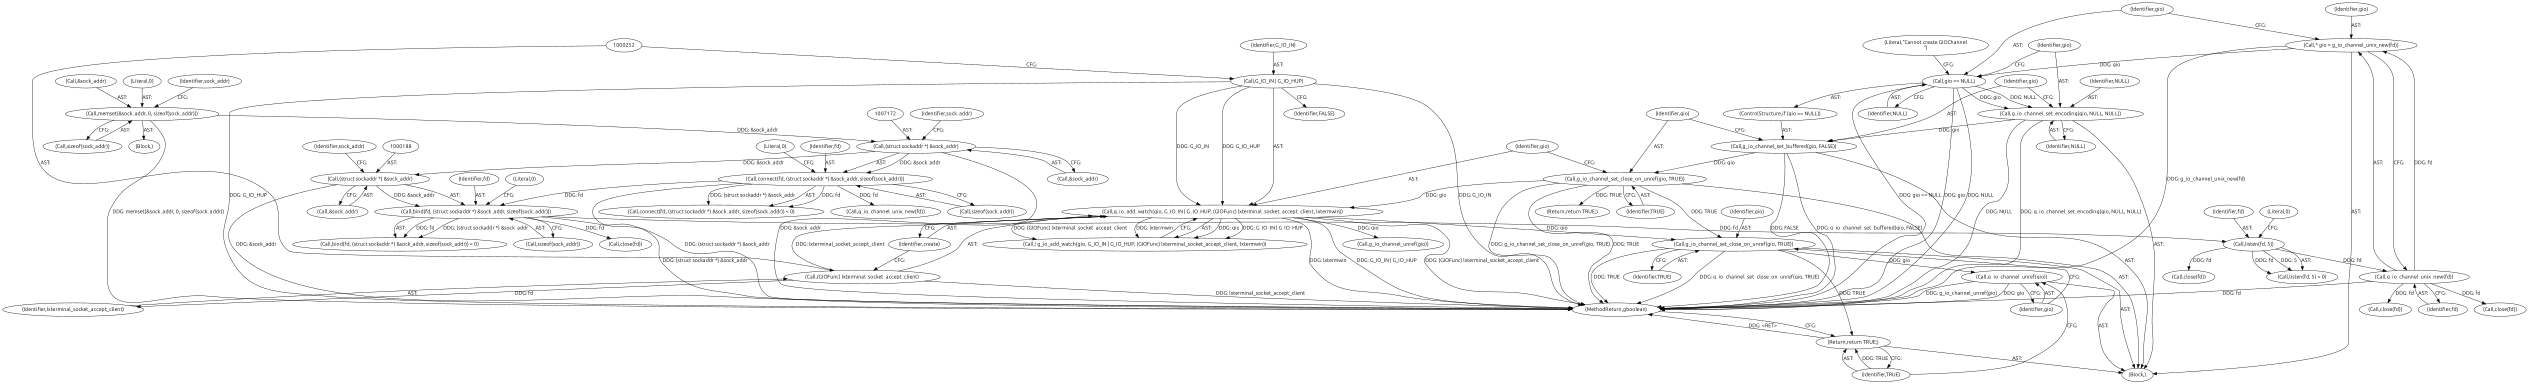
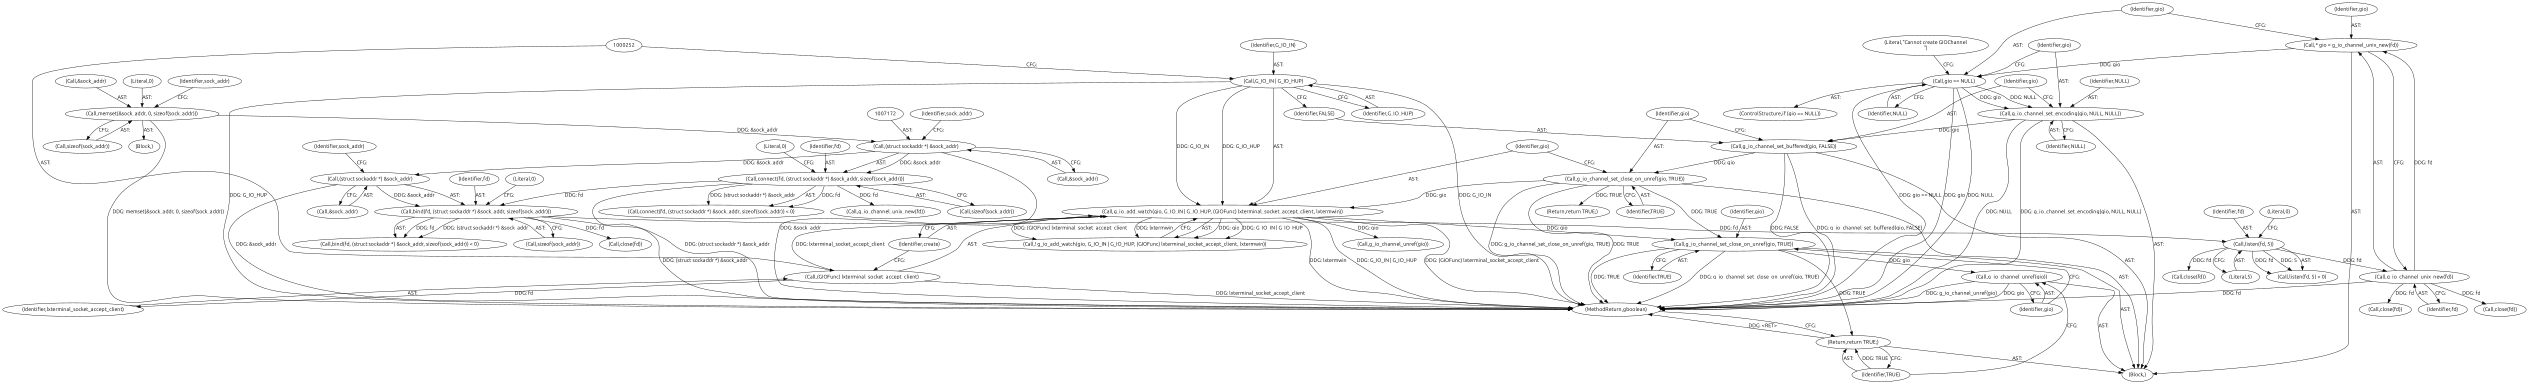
none -> (1388, 114)
(1782, 128) -> (1527, 132)
(401, 147) -> none
(2086, 264) -> none
none -> (2241, 277)
